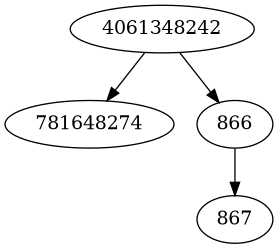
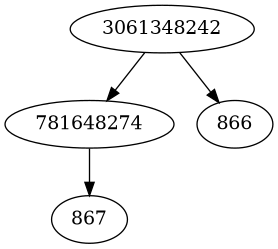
(162, 29) -> (162, 29)
(235, 165) -> (90, 165)
